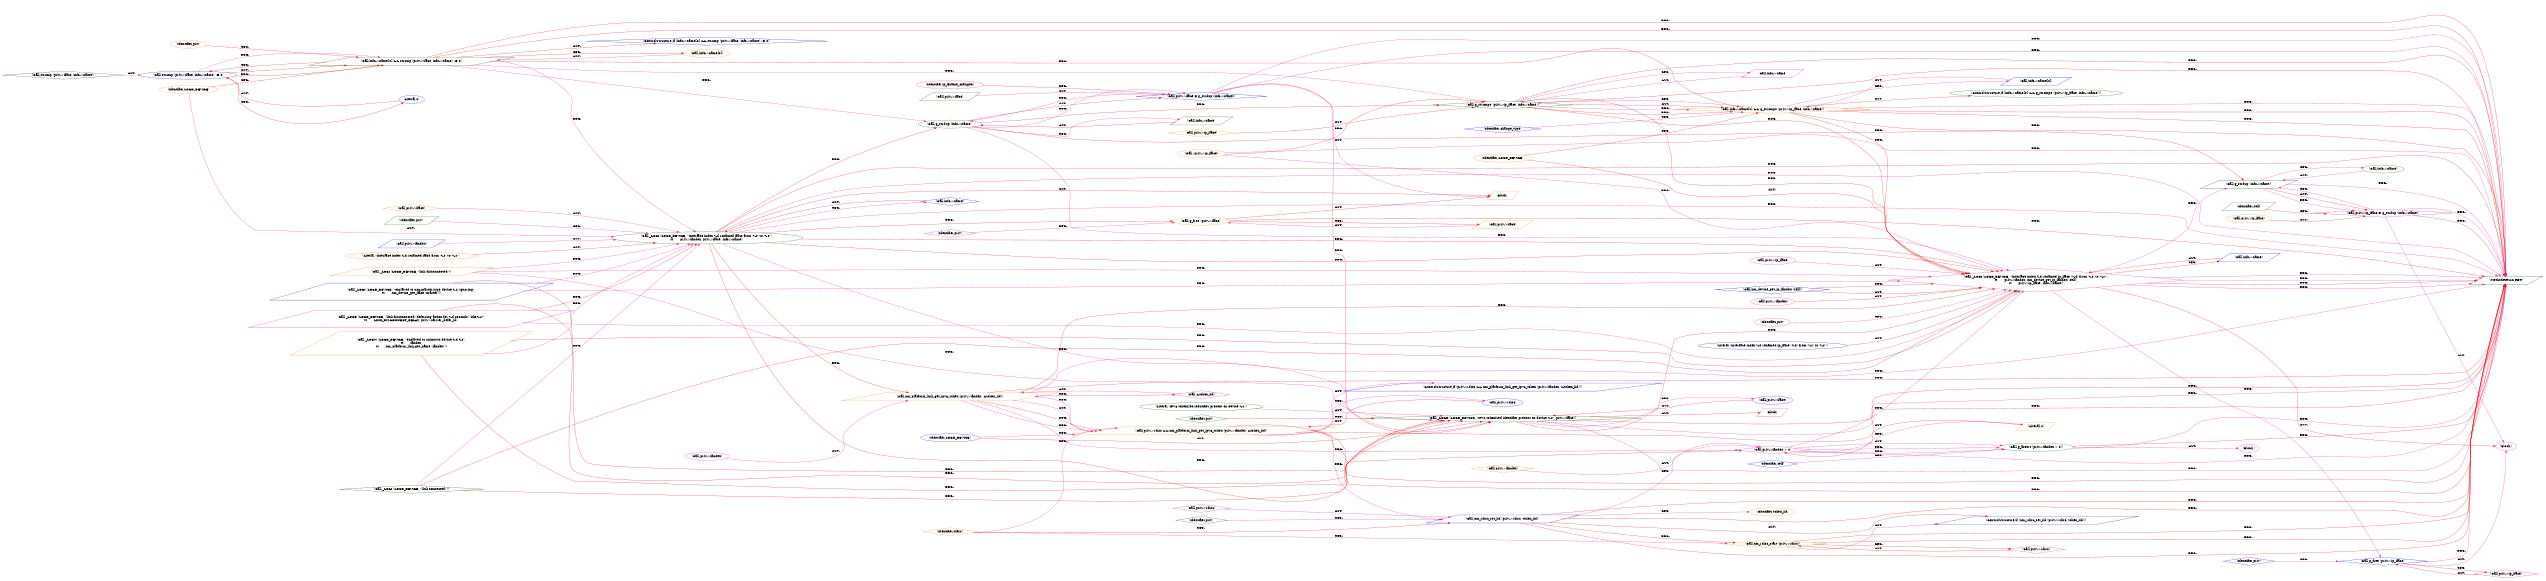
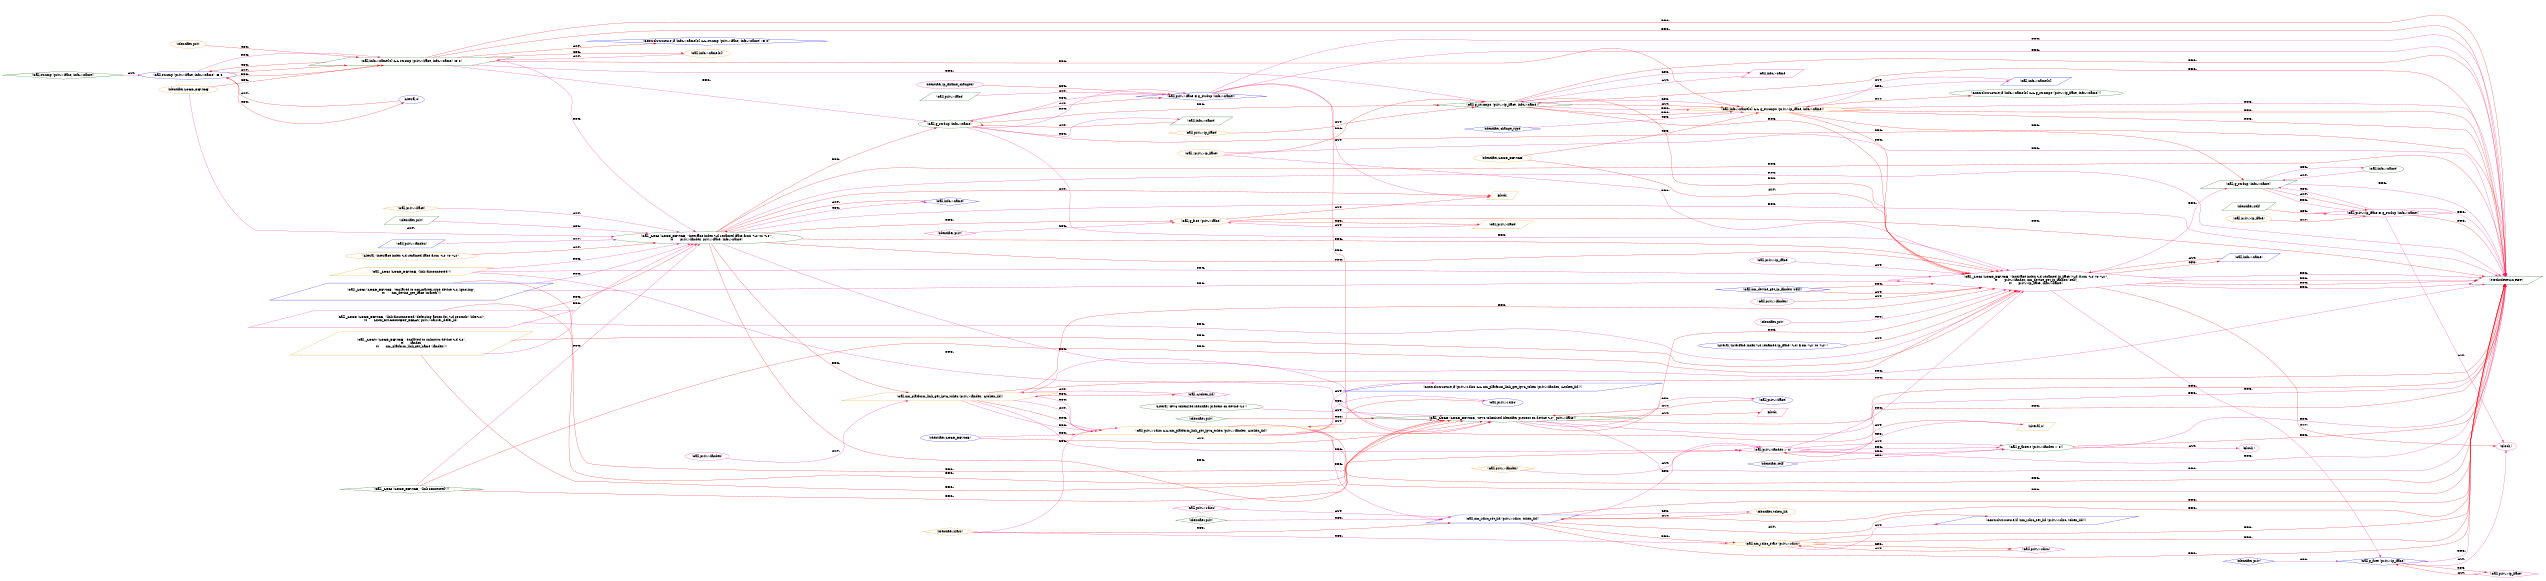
none -> (1676, 517)
